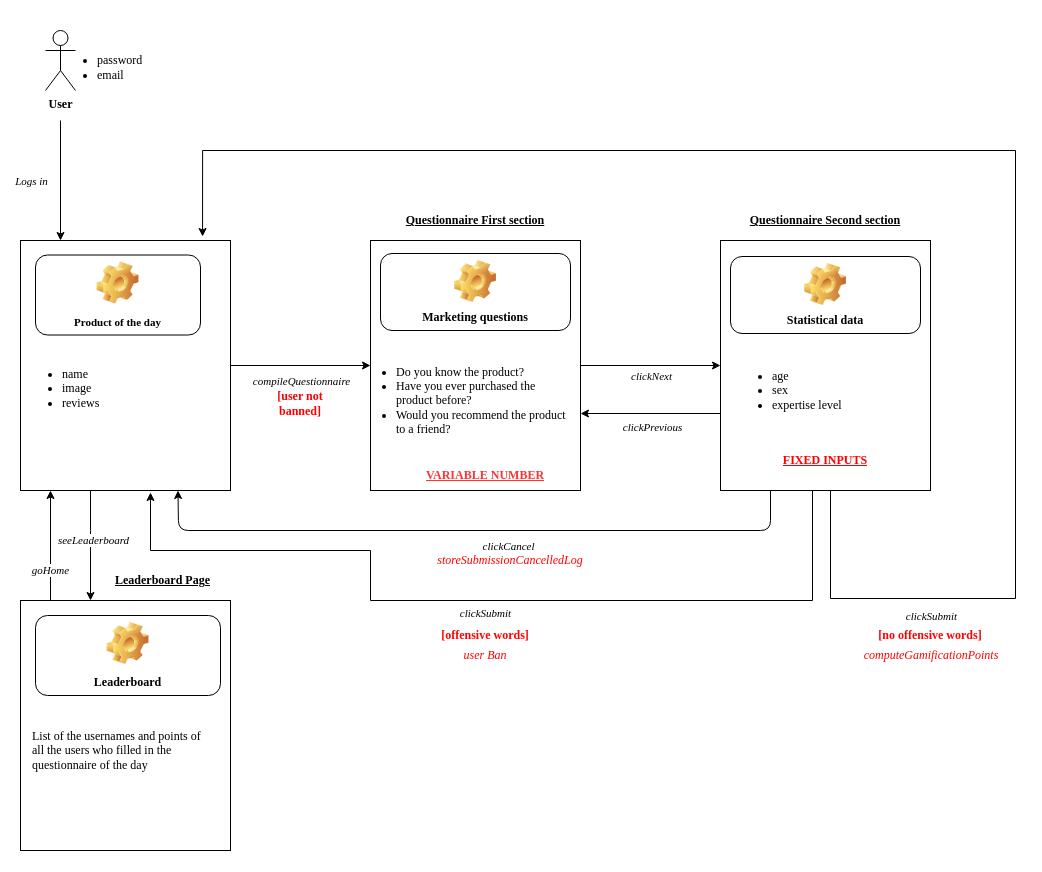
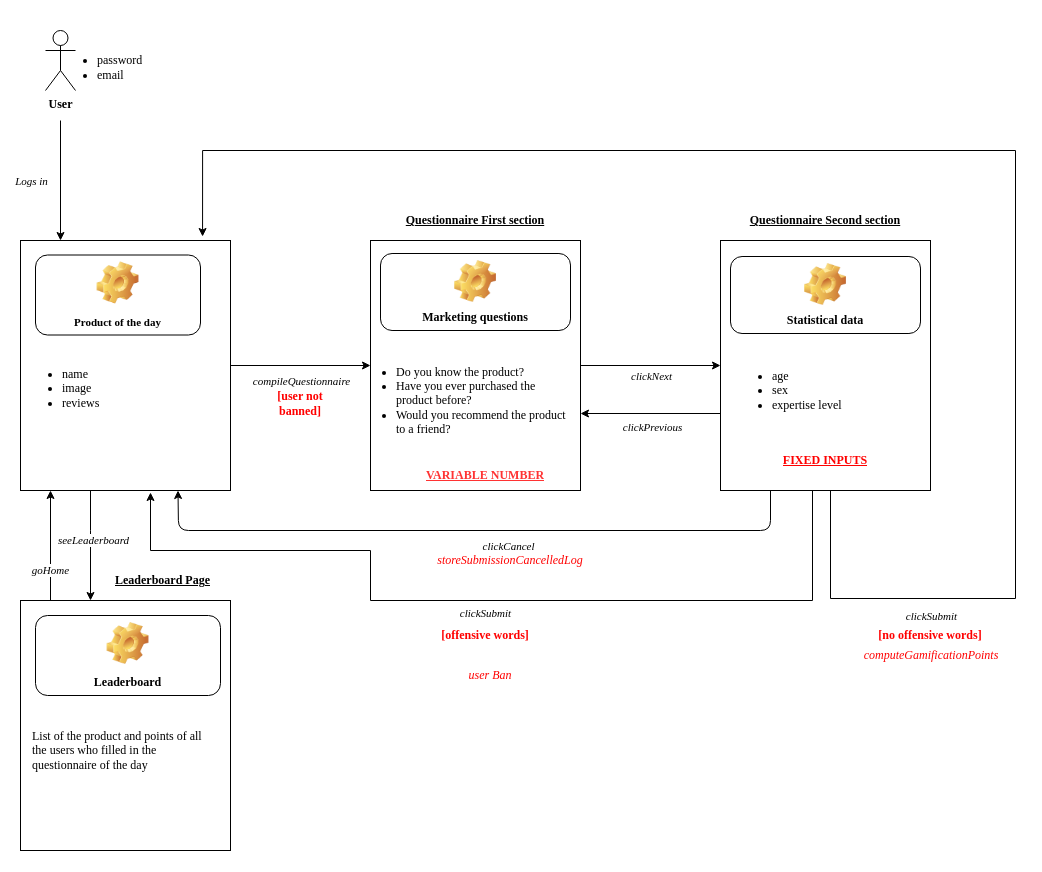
(486, 656) -> (491, 676)
(122, 751) -> (122, 751)
